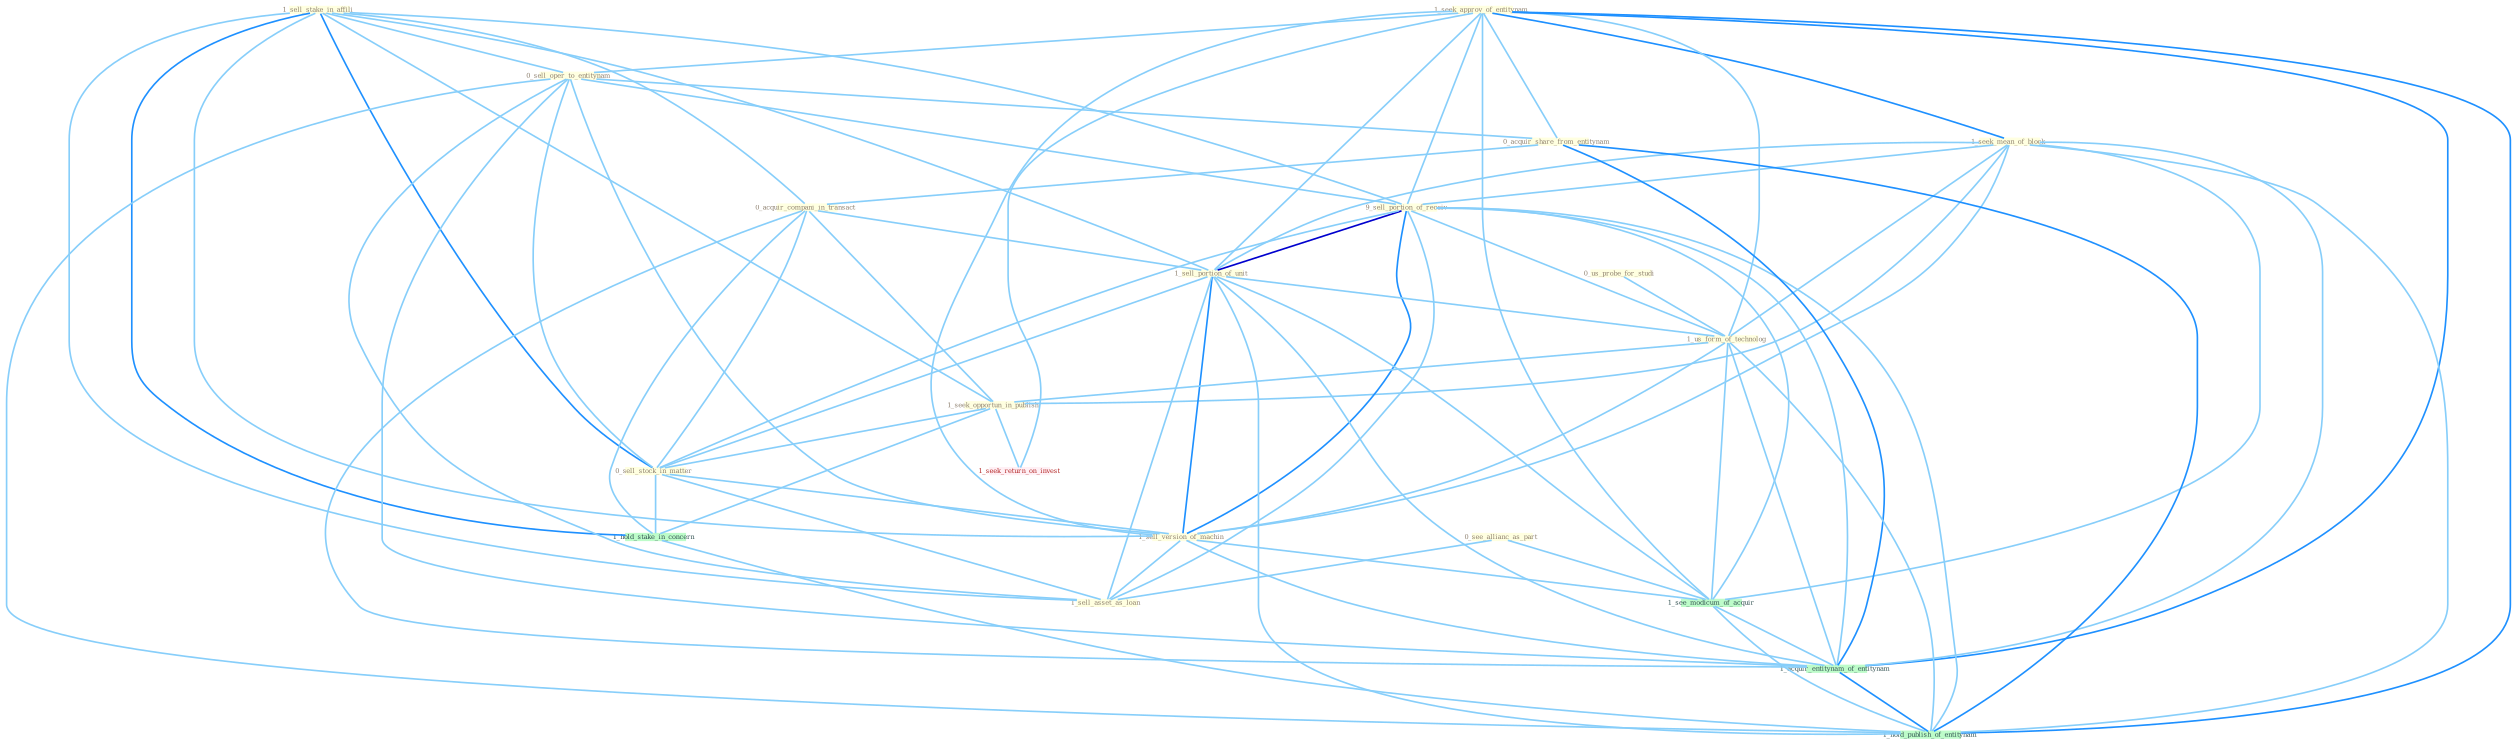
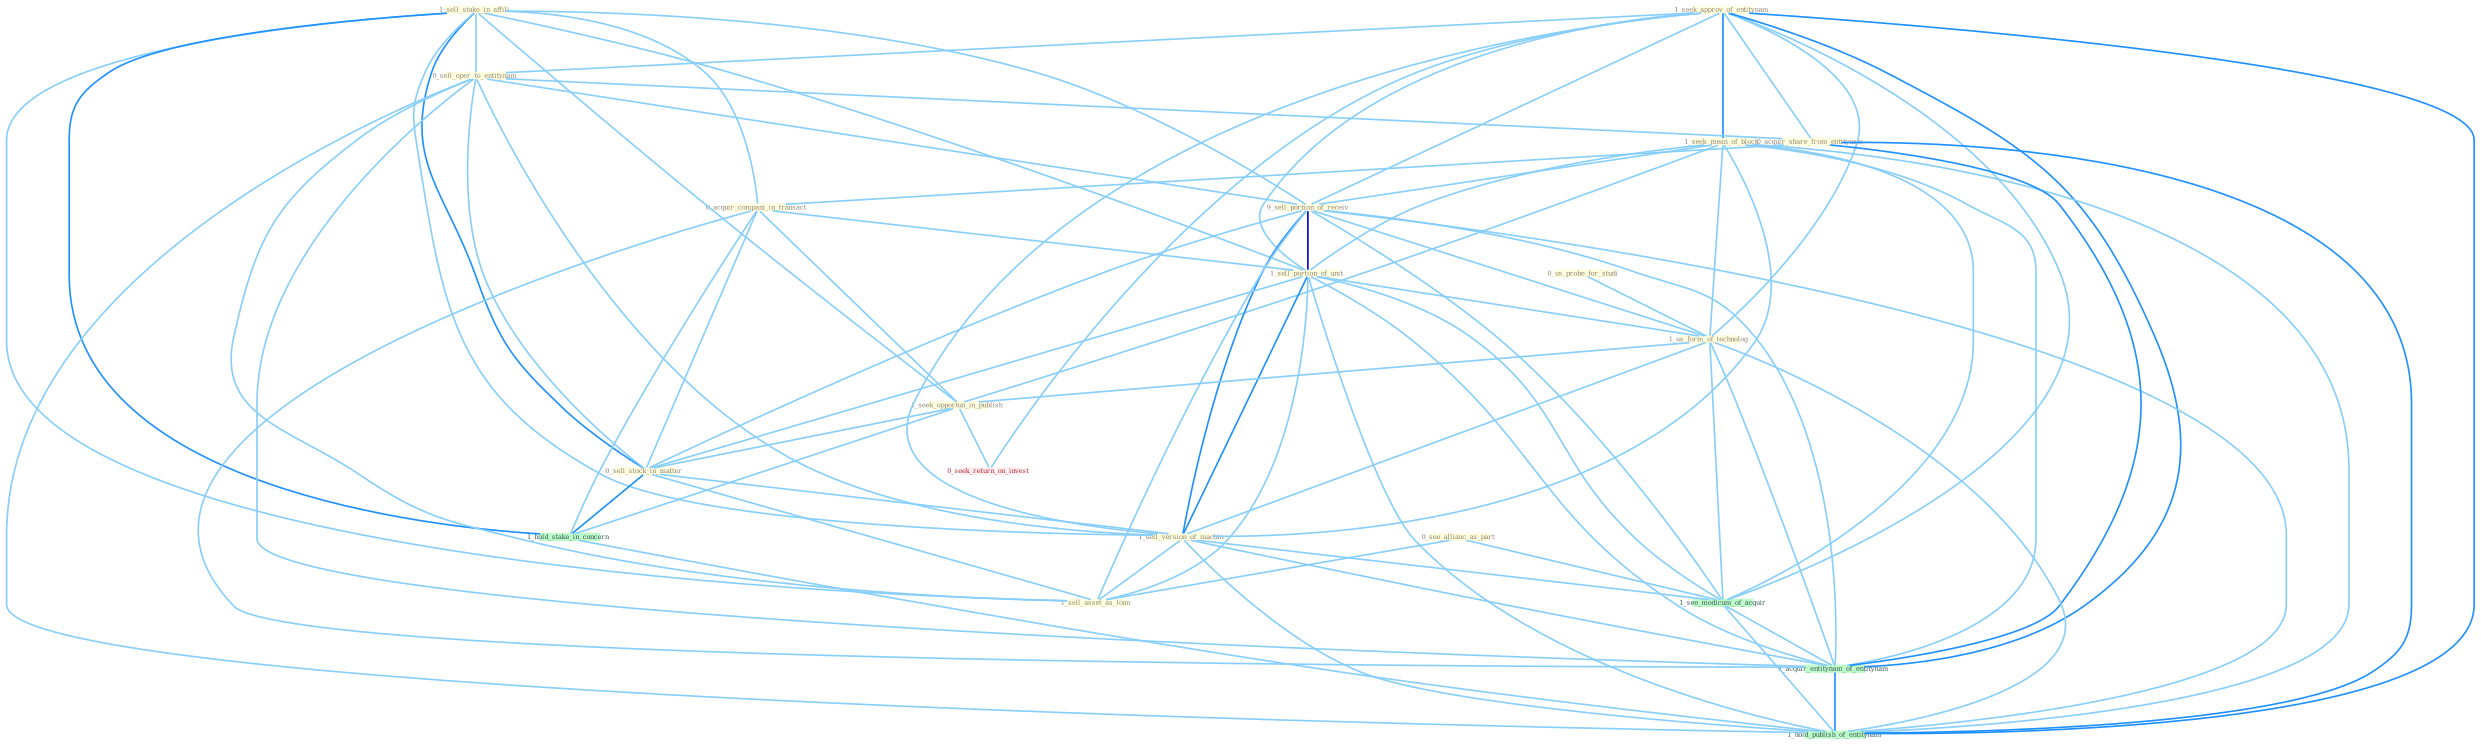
(1020, 471) -> (990, 471)
(656, 504) -> (608, 504)
none -> (1473, 698)
